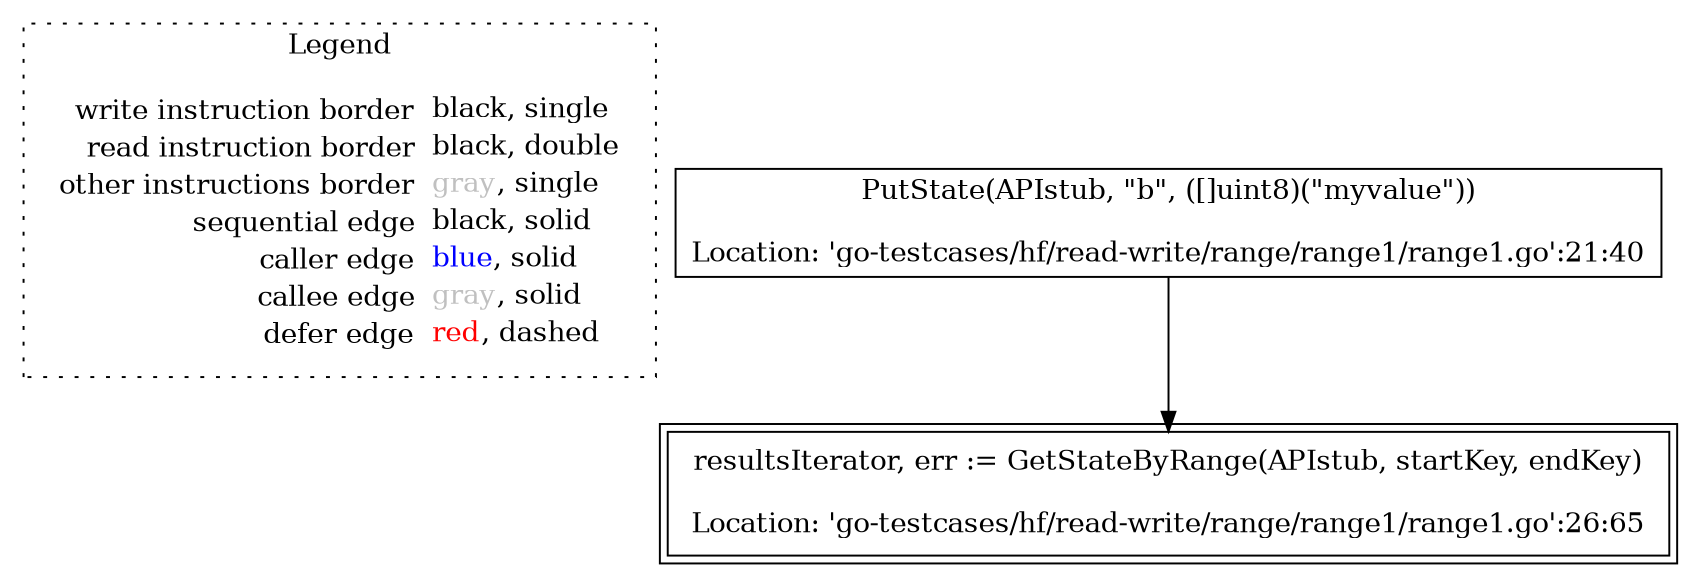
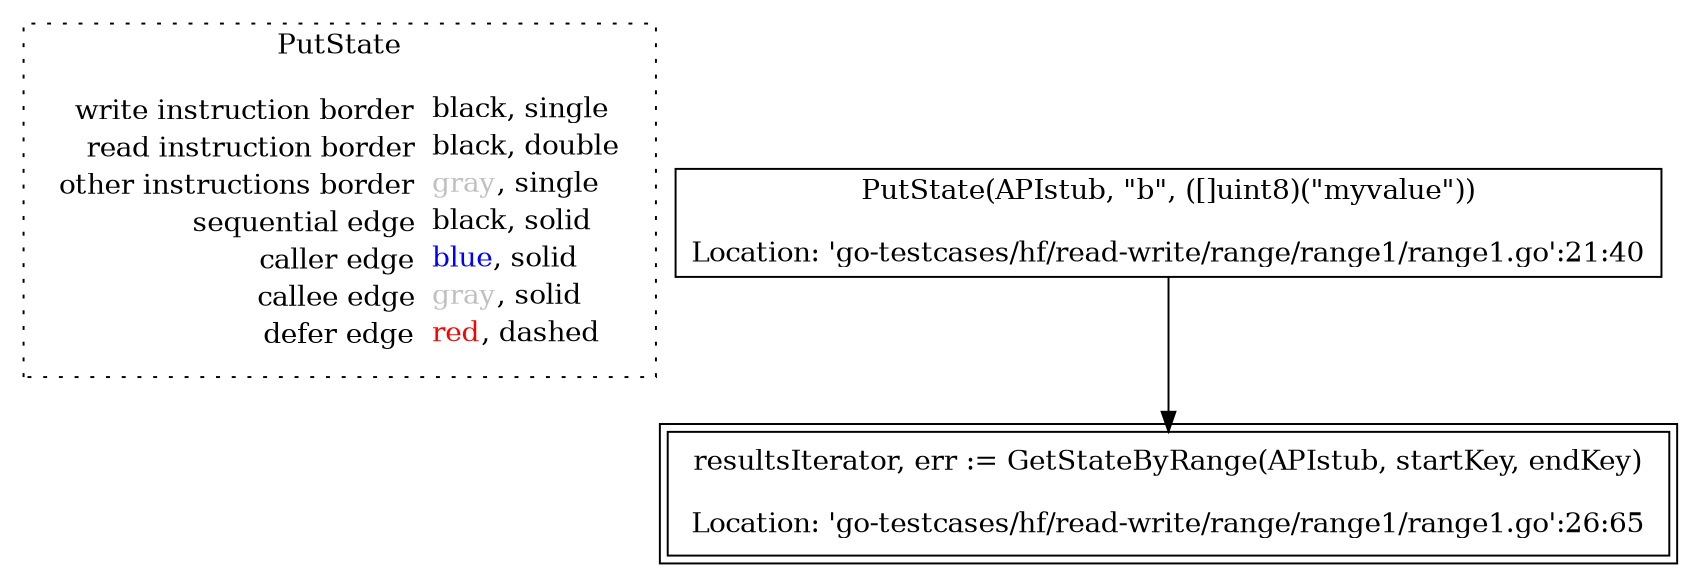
(340, 46) -> (340, 46)
